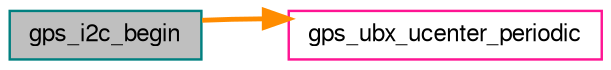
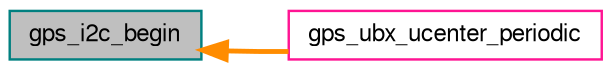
(233, 19) -> (258, 51)
